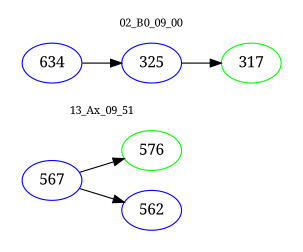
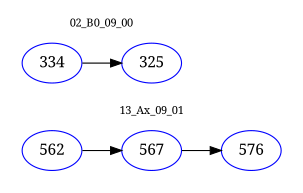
(52, 63) -> (52, 63)
(251, 63) -> none
(102, 111) -> (152, 111)
(152, 151) -> (251, 151)
(97, 194) -> (96, 151)
